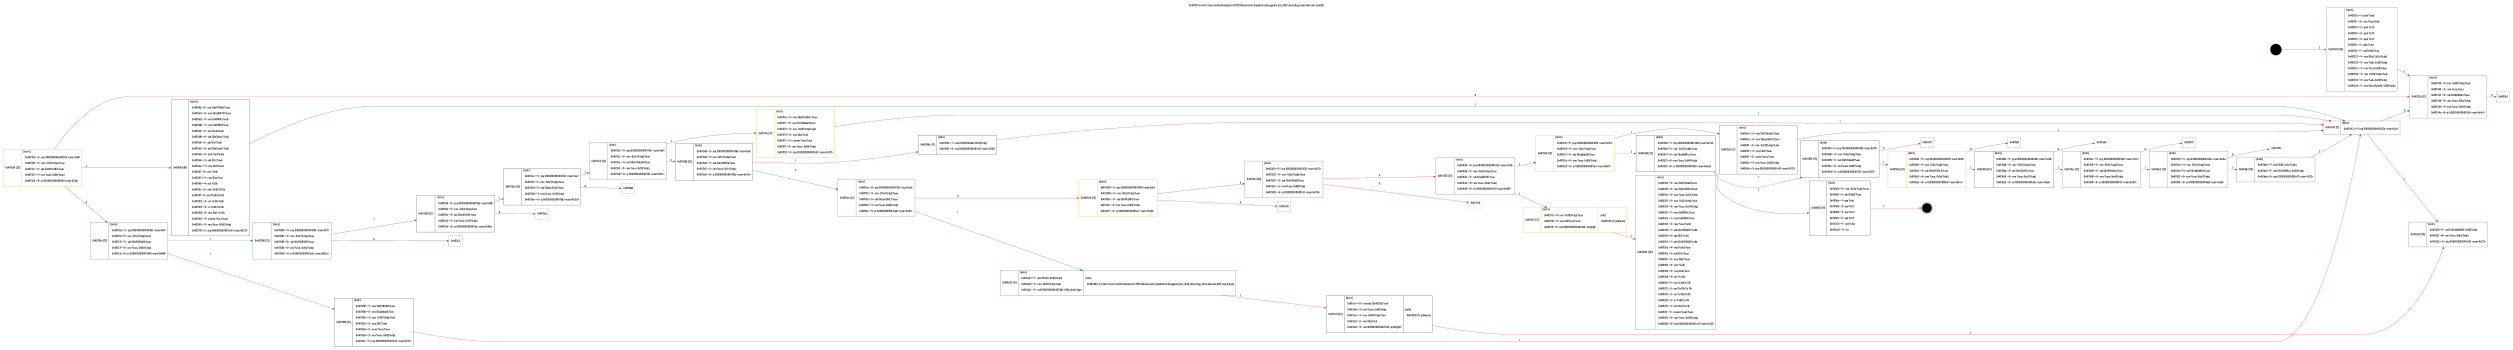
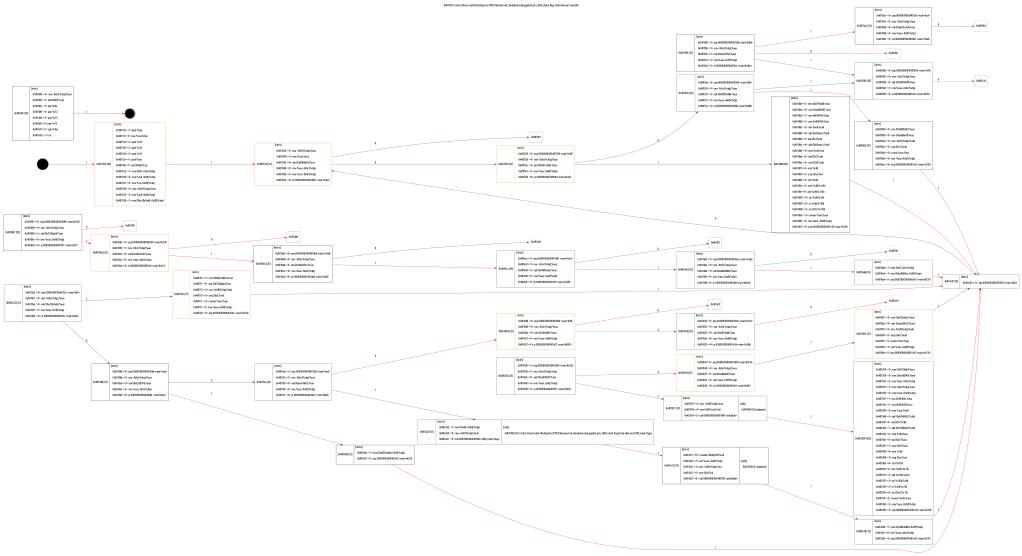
(2362, 50) -> (130, 164)
(1221, 97) -> (413, 164)
(2448, 97) -> (293, 164)
(1294, 106) -> (919, 218)
(1986, 147) -> (227, 243)
(1758, 150) -> (893, 334)
(1676, 153) -> none
(584, 174) -> none
(2402, 177) -> (967, 407)
(1378, 178) -> none
(1575, 220) -> (715, 408)
(373, 227) -> (803, 67)
